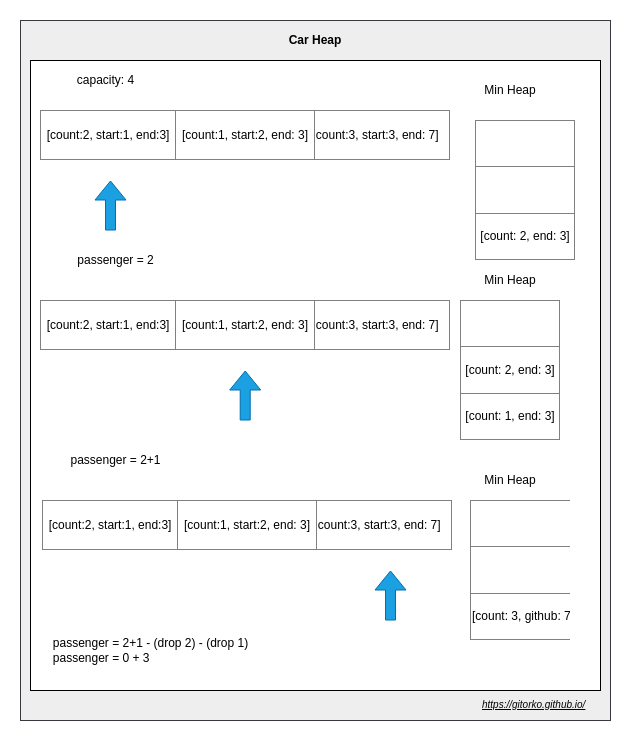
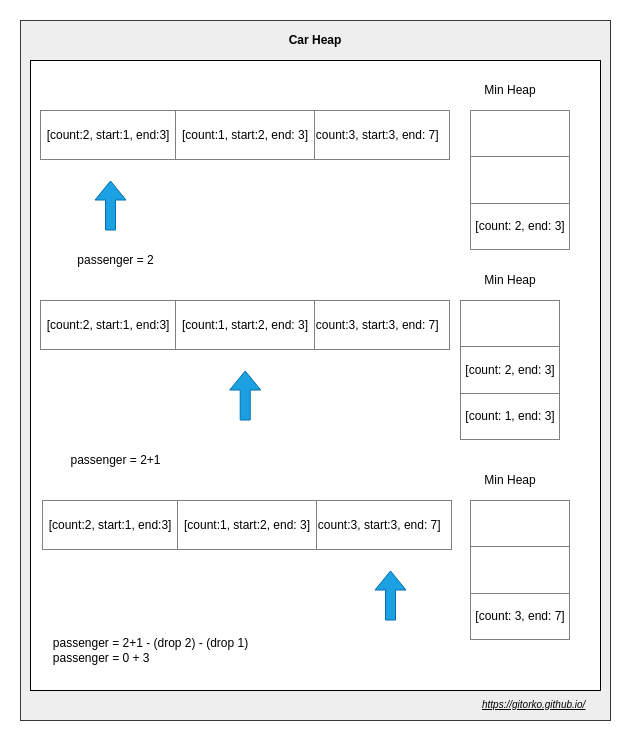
(106, 81) -> none
(526, 191) -> (521, 181)
(530, 508) -> (522, 508)
